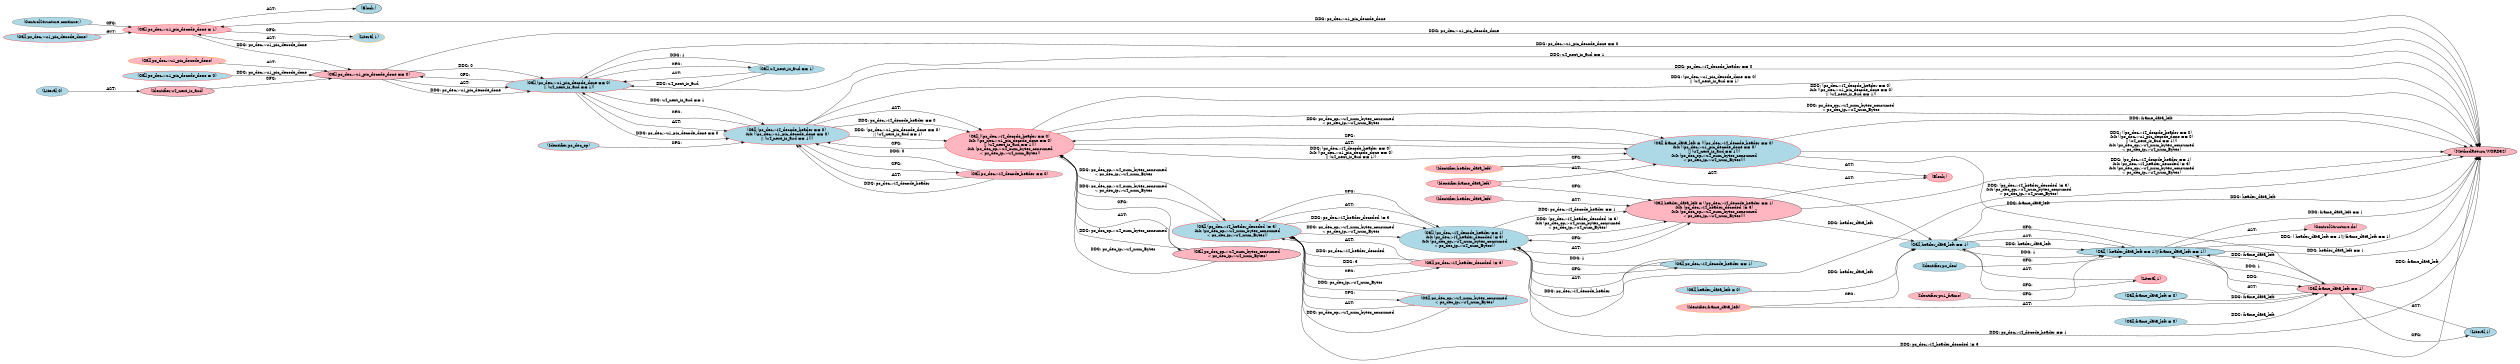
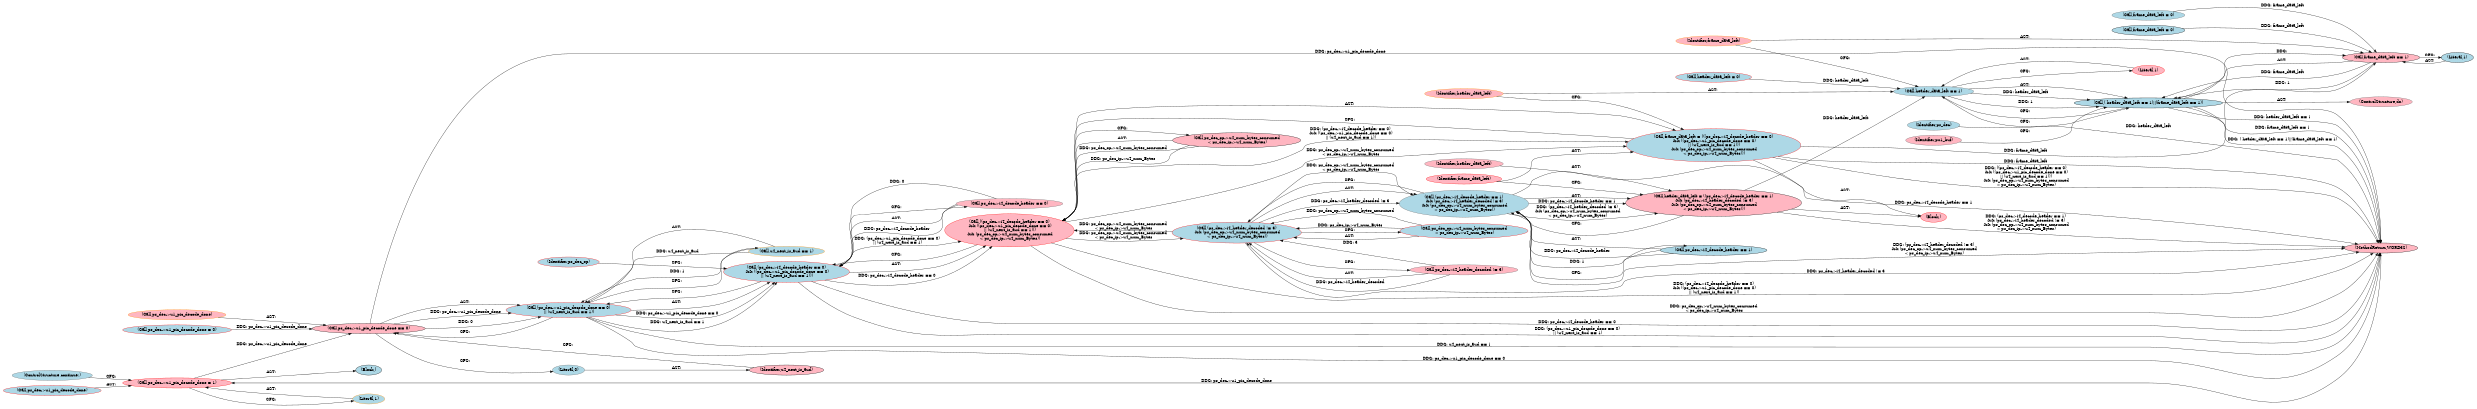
(786, 69) -> (786, 251)
(2453, 247) -> none
(1940, 296) -> (1934, 140)
none -> (459, 369)
